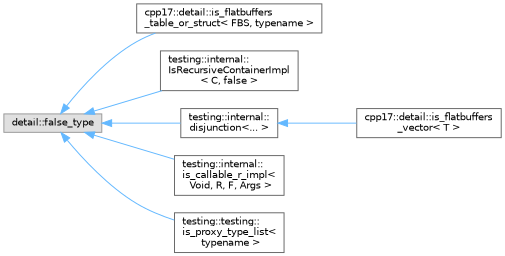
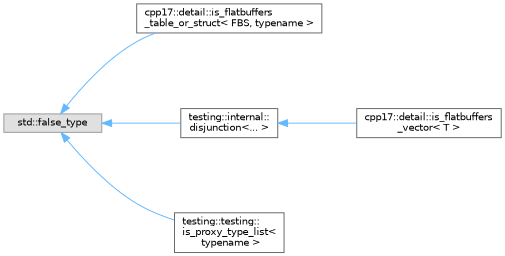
(229, 71) -> none
(53, 123) -> (53, 123)
(229, 175) -> none
